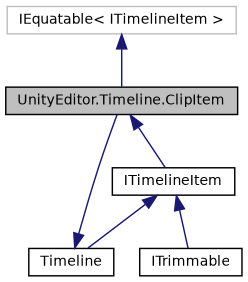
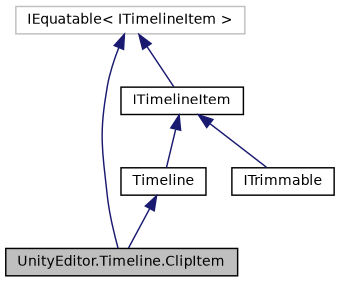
(152, 147) -> (160, 67)
